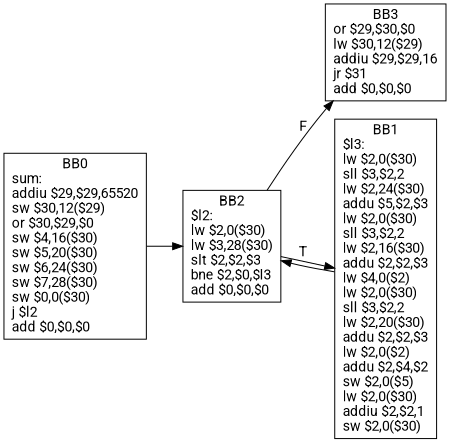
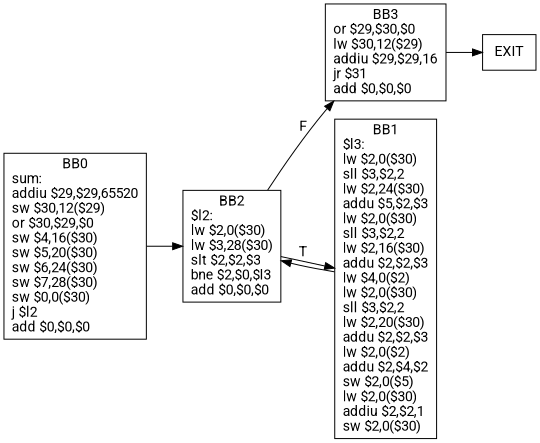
none -> (509, 52)
